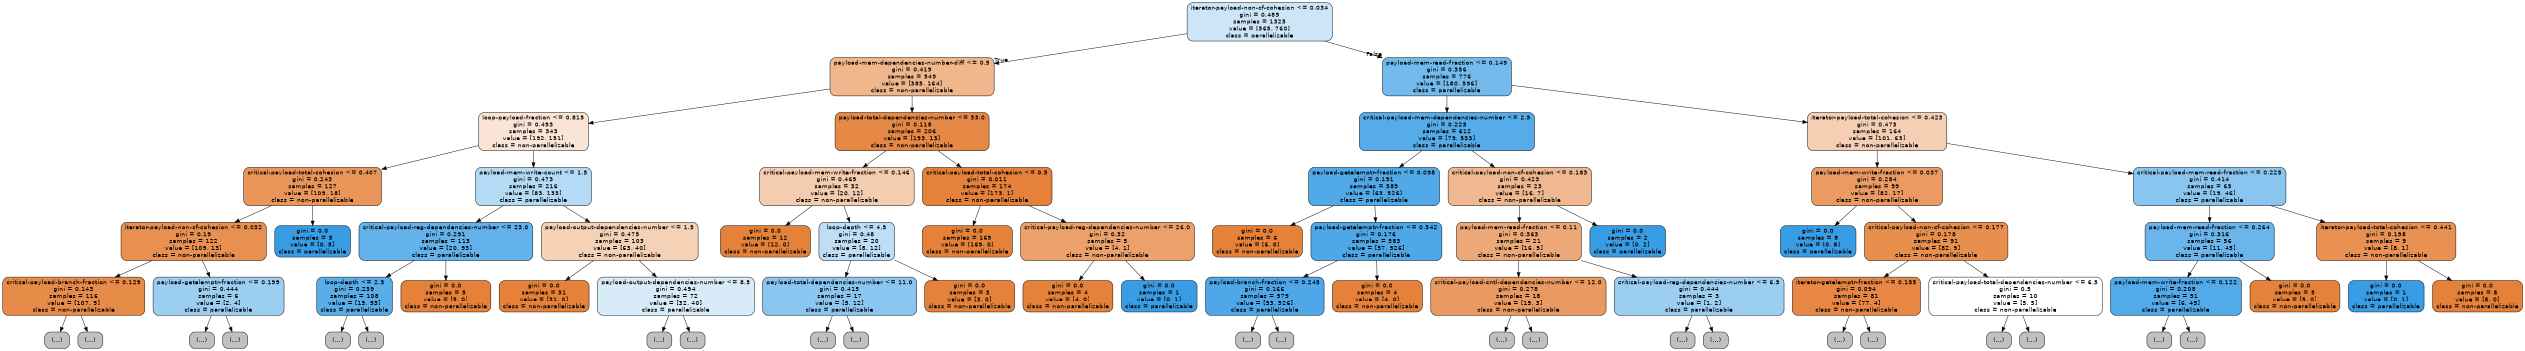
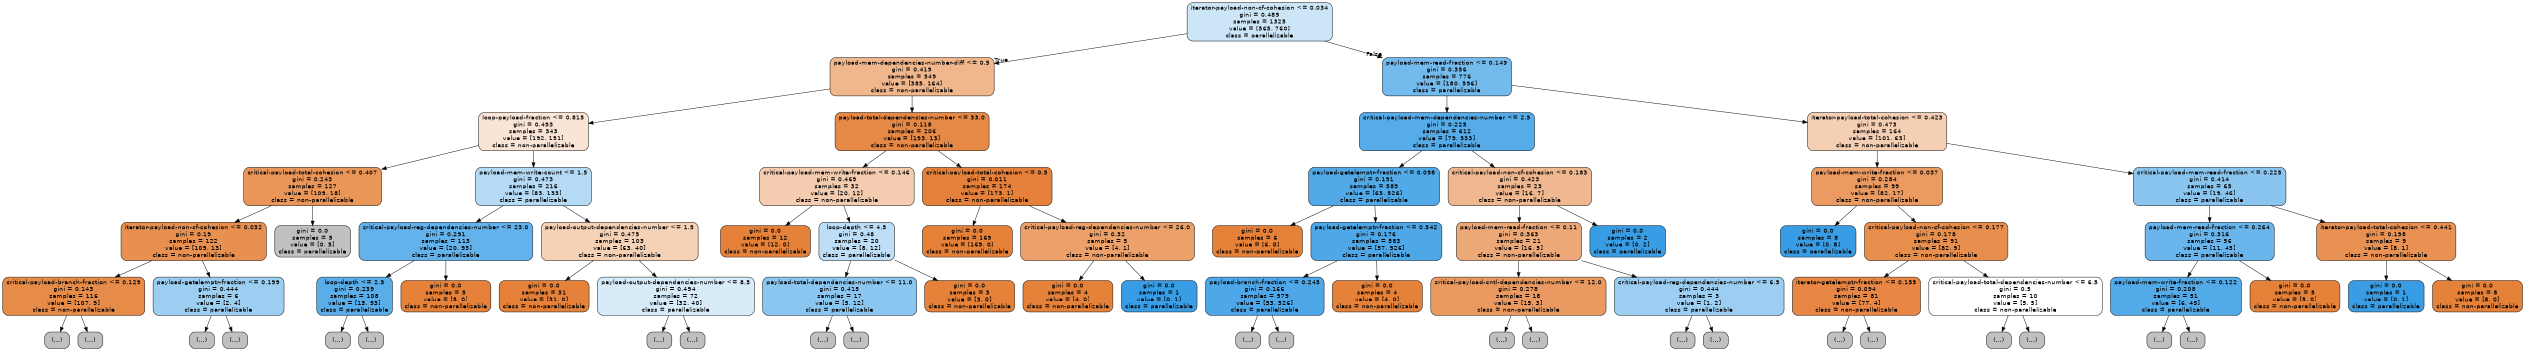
(313, 241) -> (313, 241)
